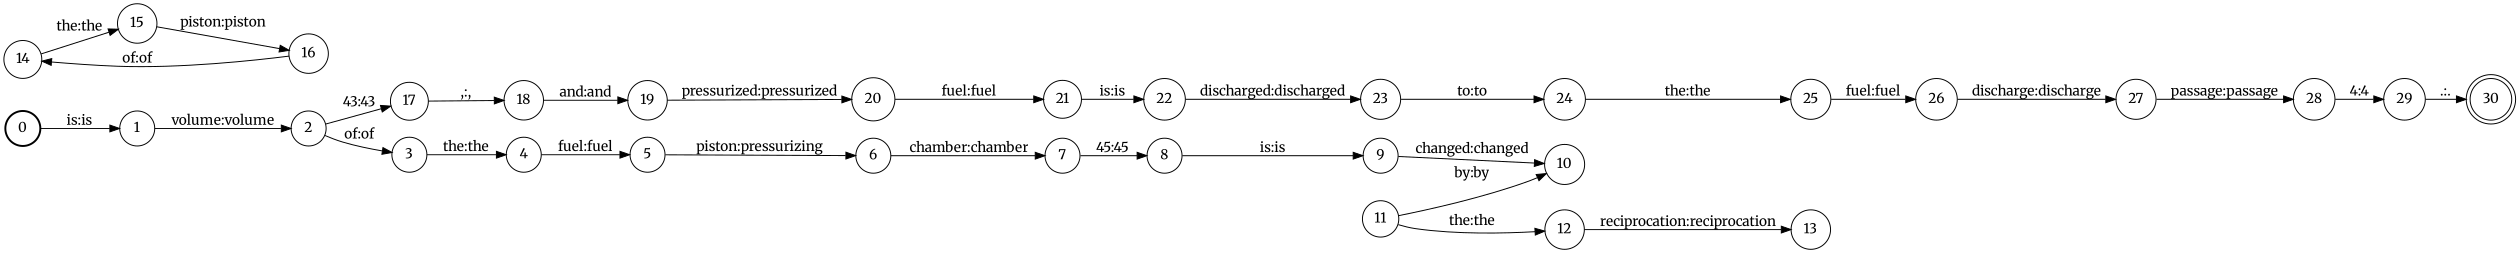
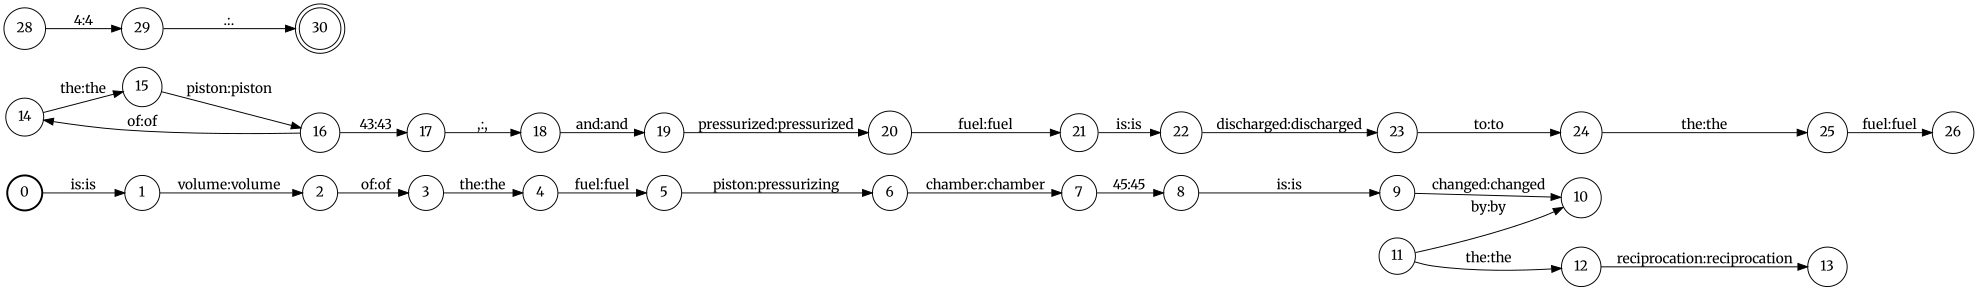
(2136, 99) -> none
(354, 116) -> (368, 133)
